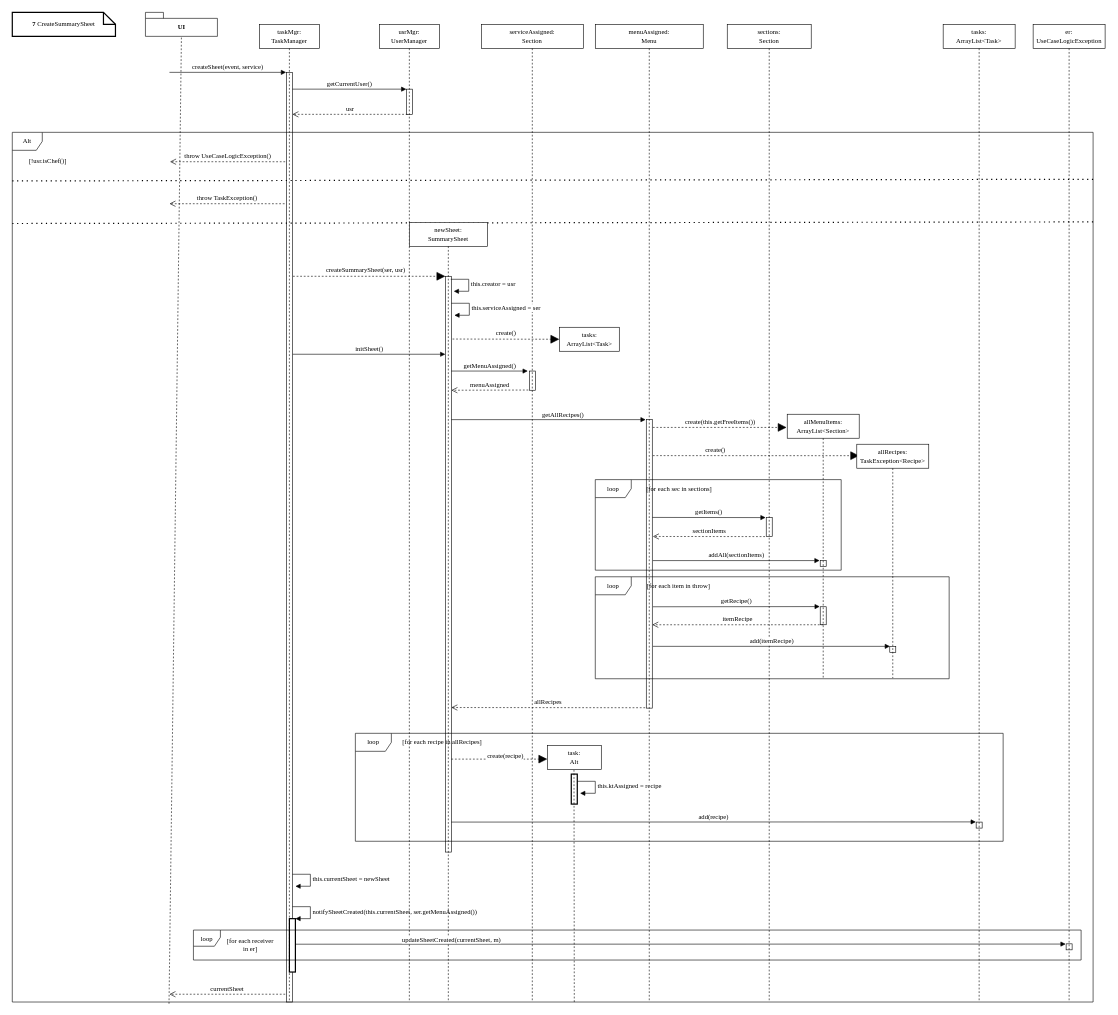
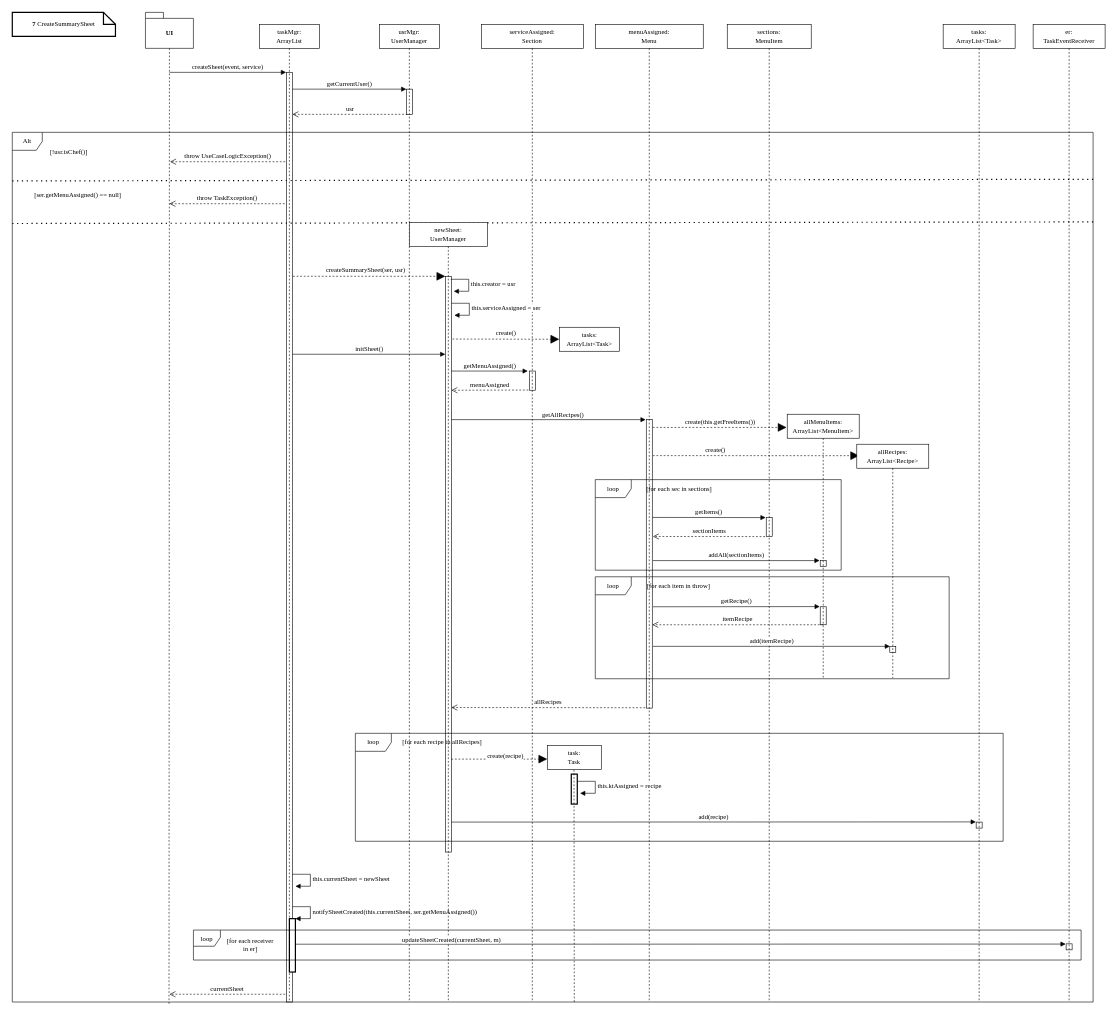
(182, 24) -> (170, 30)
(290, 36) -> (290, 36)
(770, 36) -> (770, 36)
(1070, 36) -> (1070, 36)
(48, 161) -> (69, 152)
none -> (78, 195)
(449, 234) -> (449, 234)
(824, 426) -> (824, 426)
(893, 456) -> (893, 456)
(575, 758) -> (575, 758)
